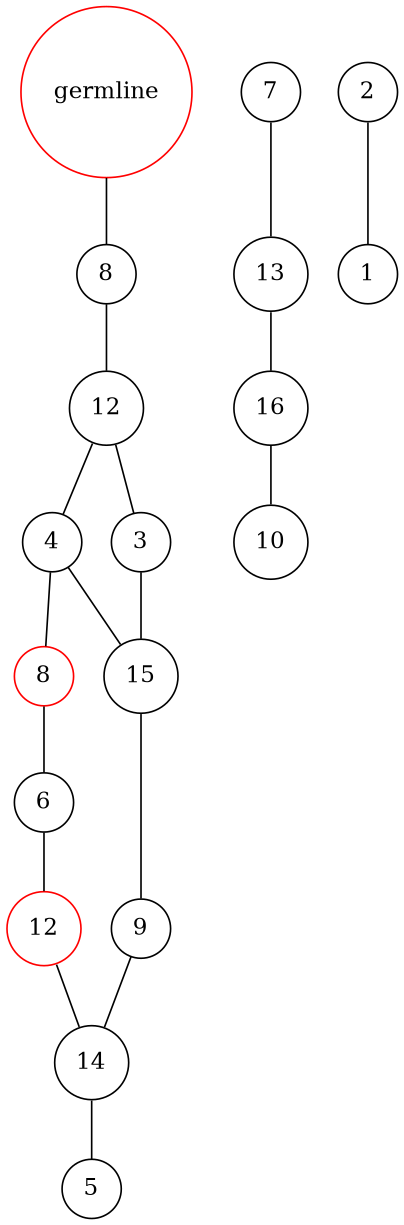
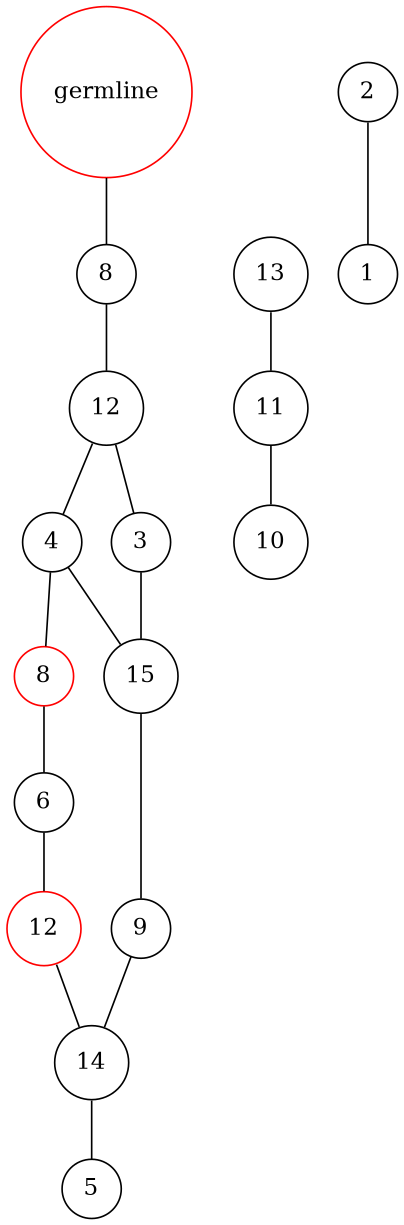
(271, 92) -> none
(271, 408) -> (271, 408)
